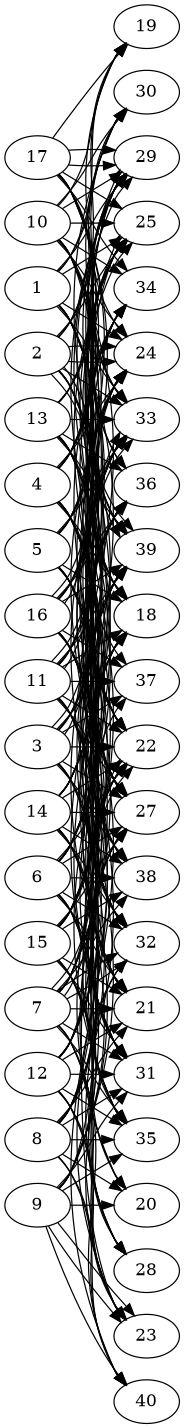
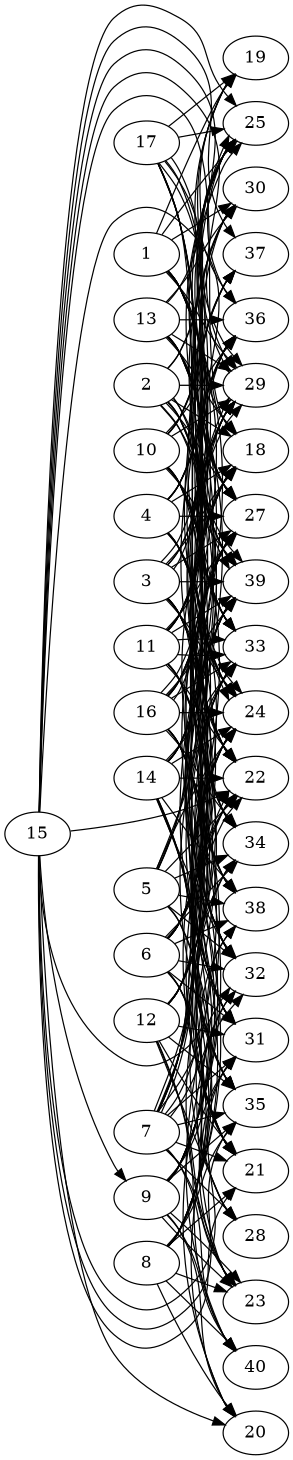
(92, 1101) -> (62, 1018)
